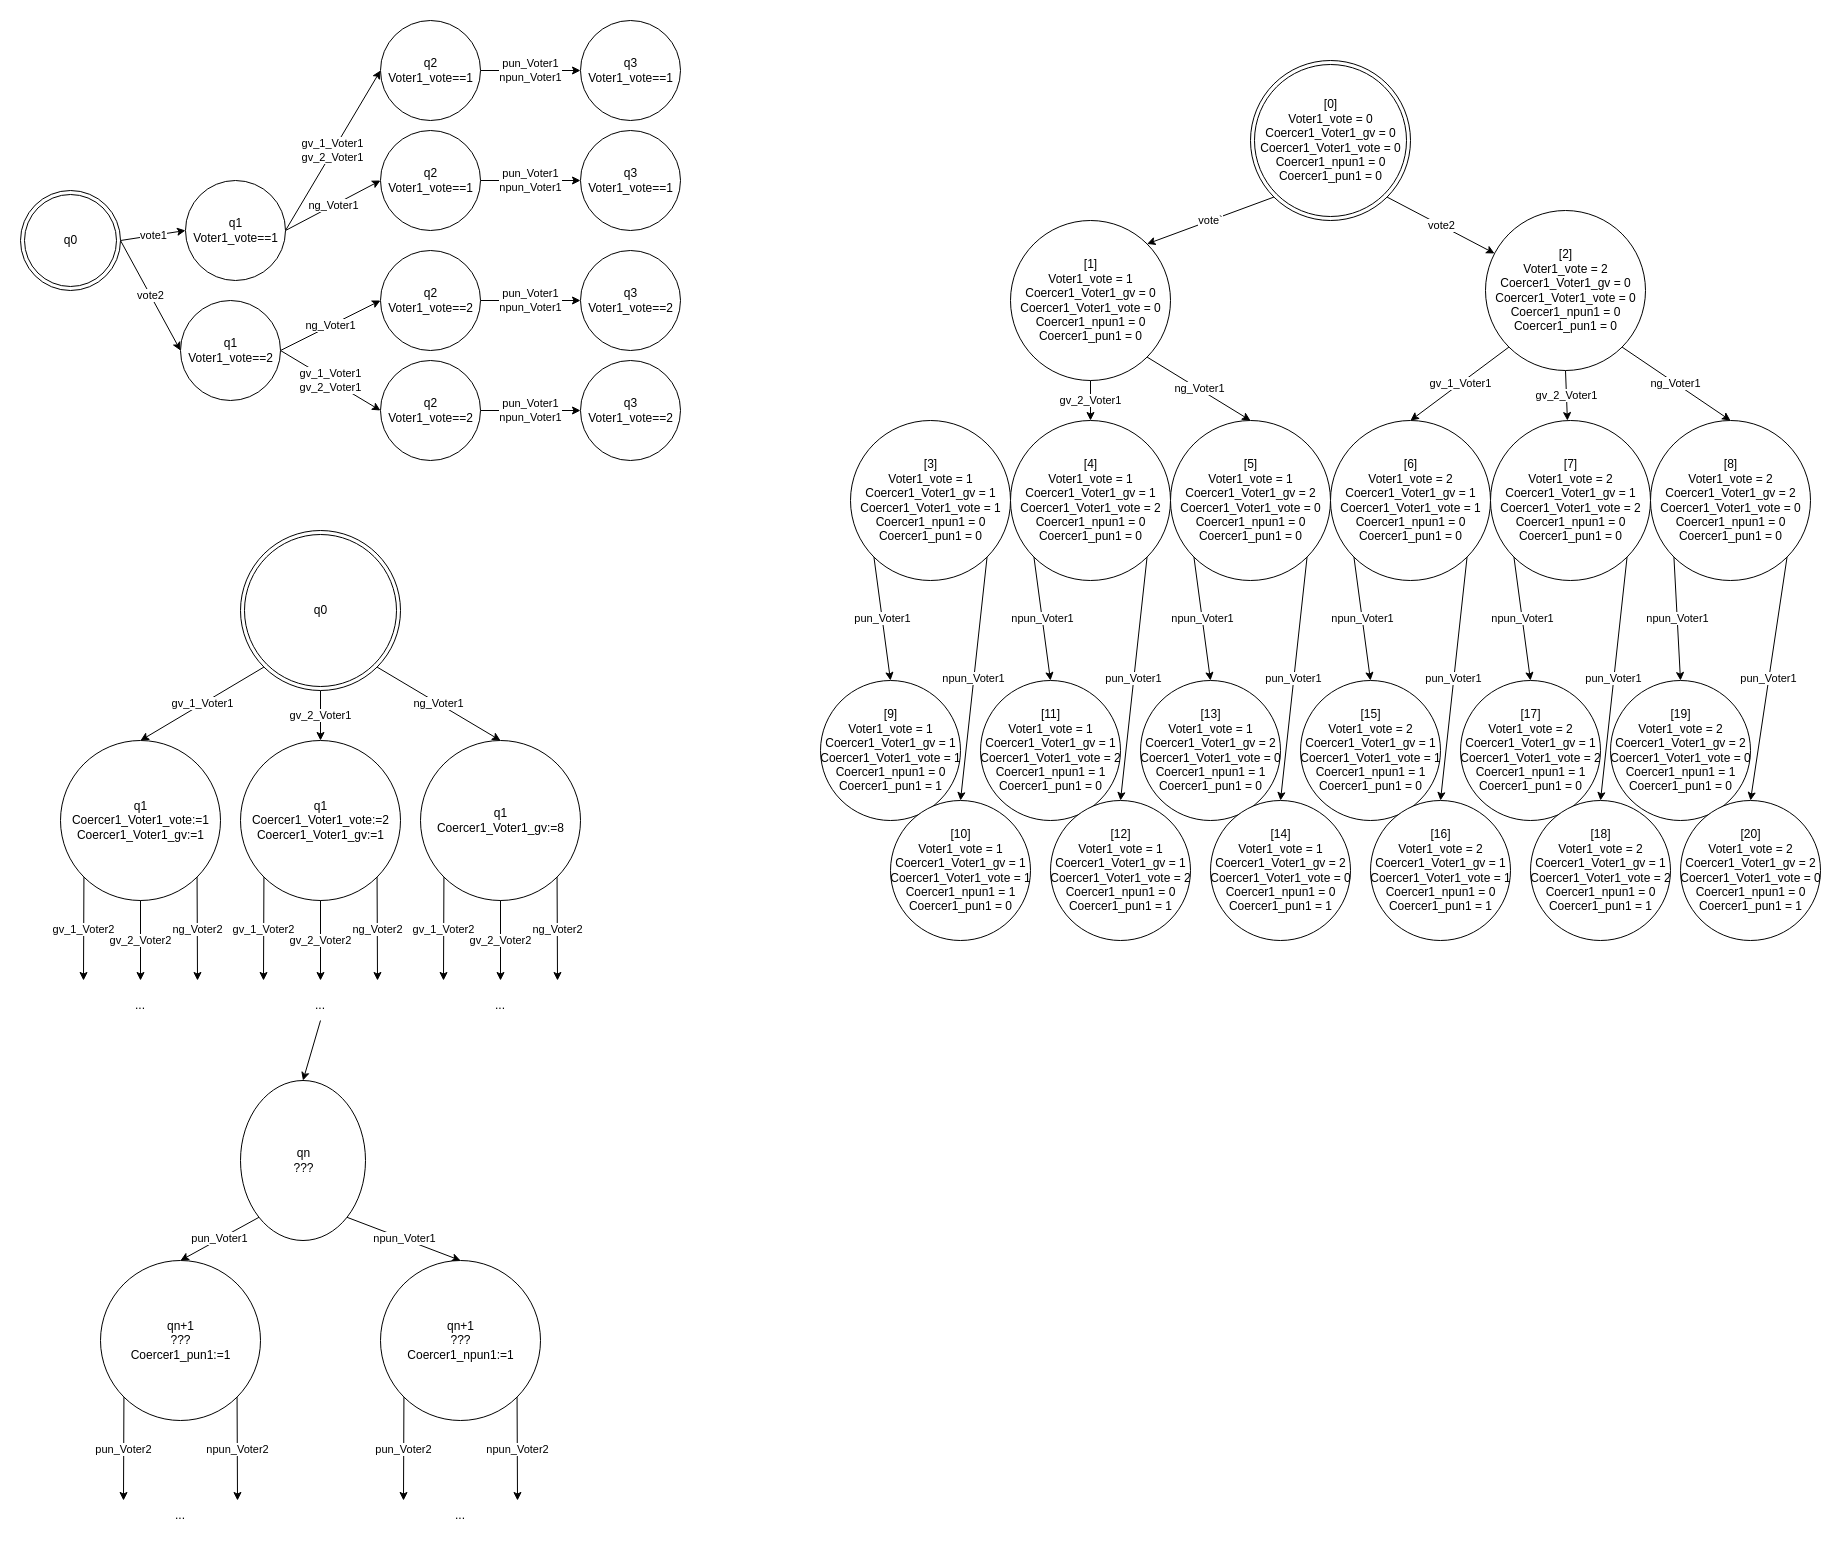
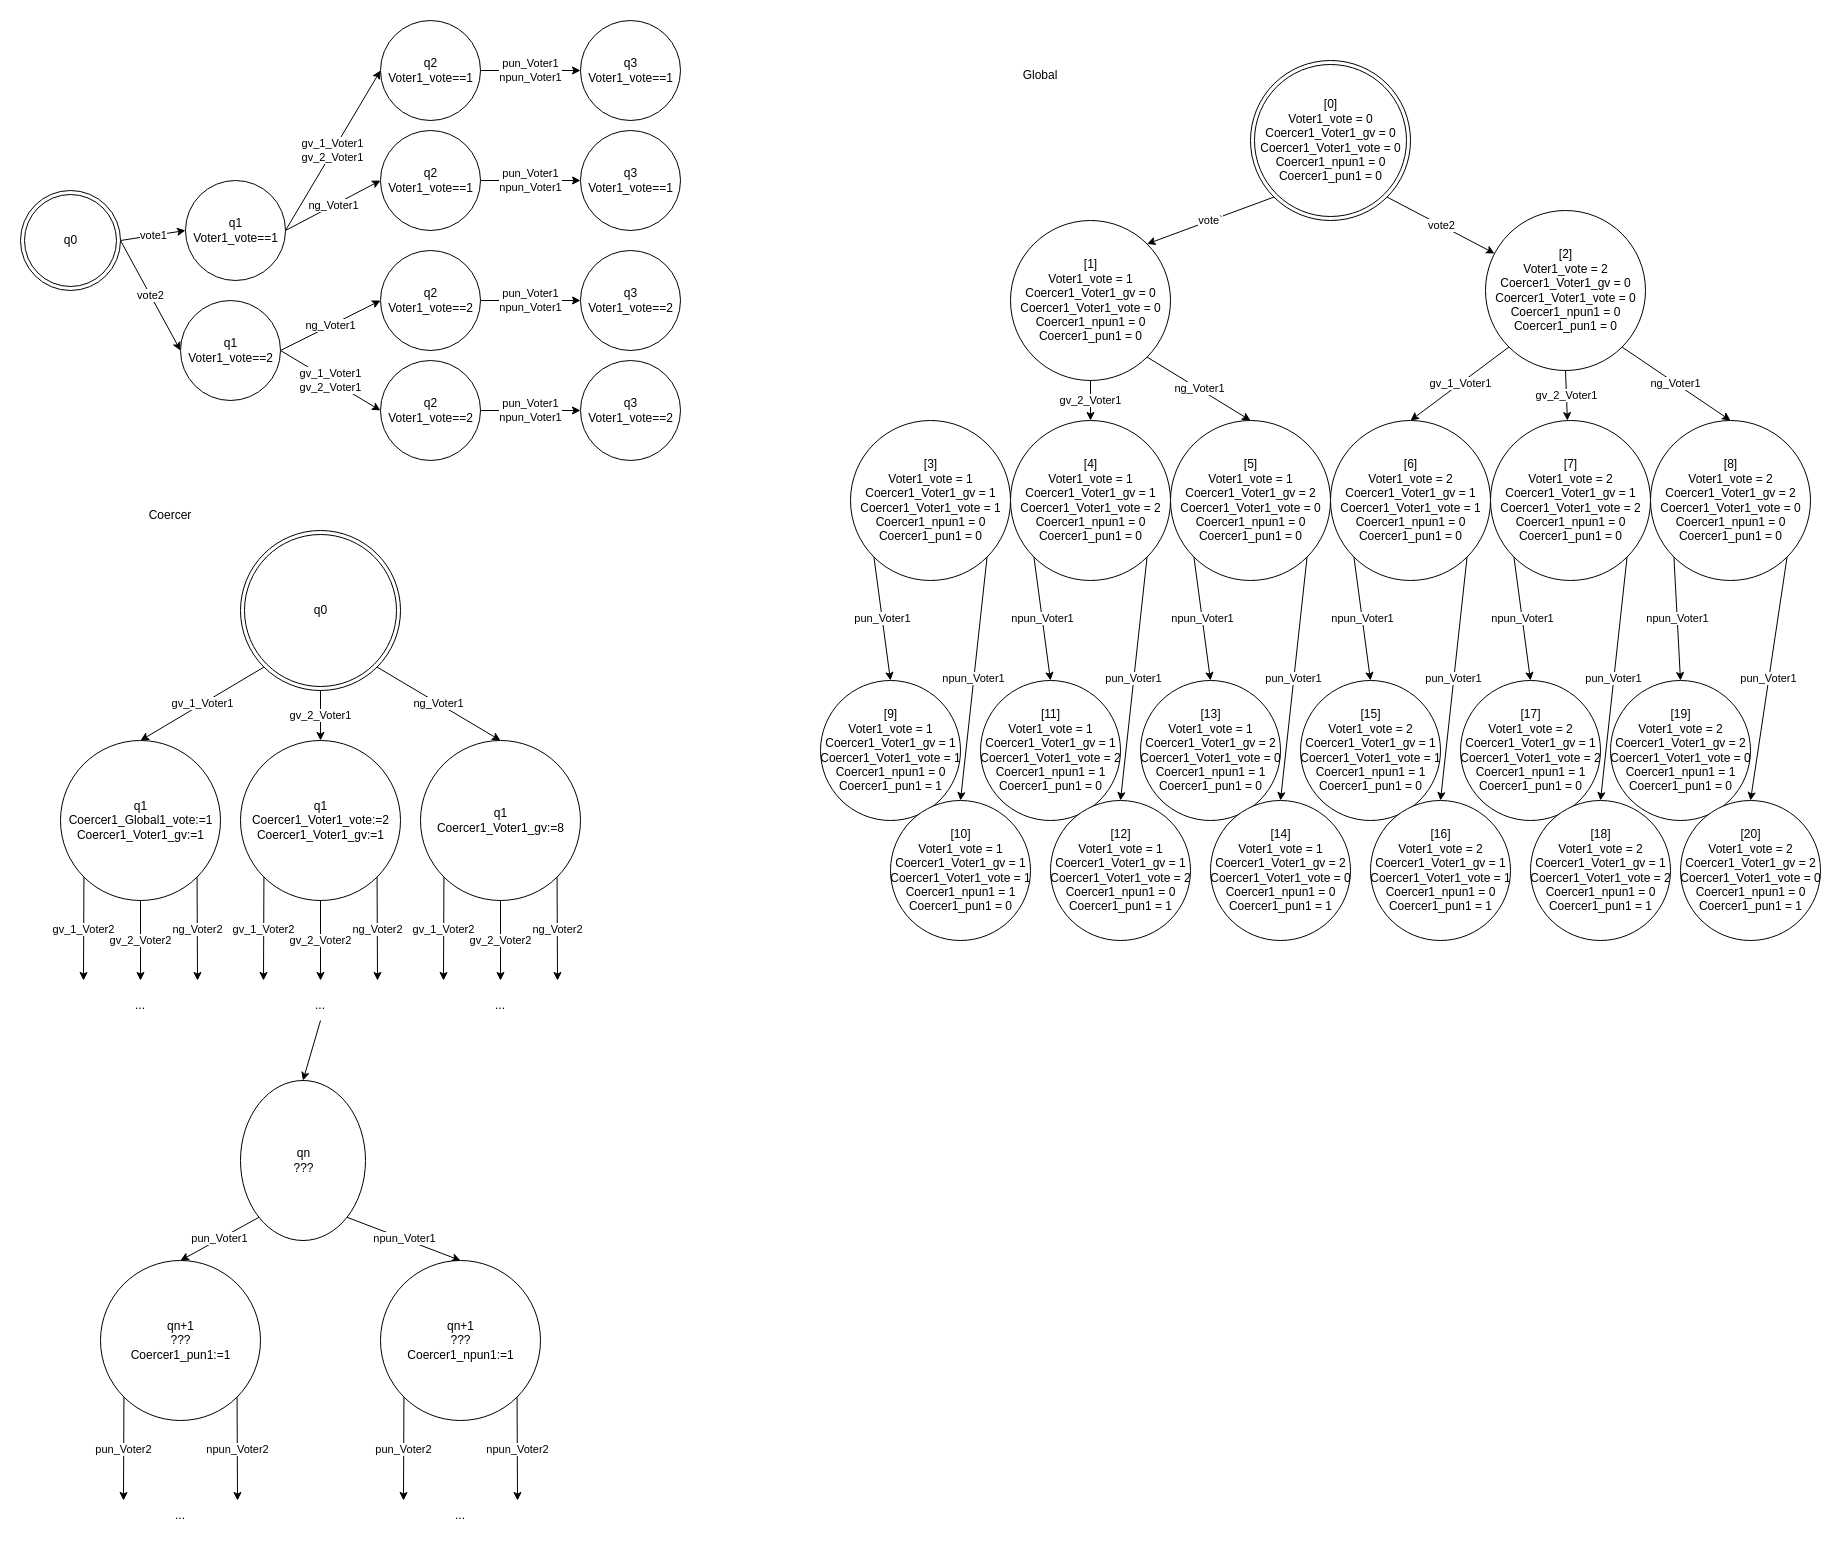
none -> (1041, 76)
none -> (171, 516)
(141, 821) -> (141, 821)
